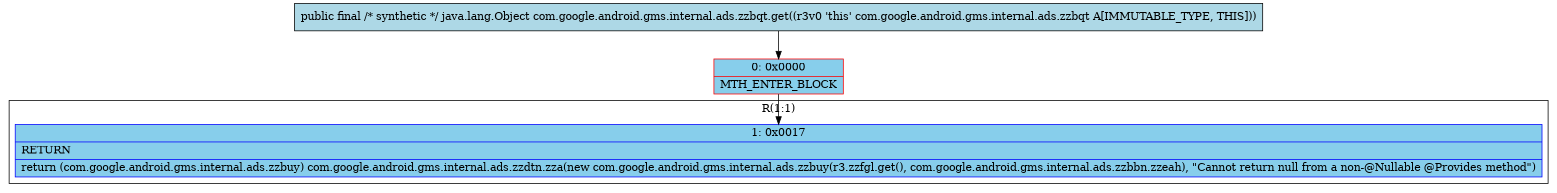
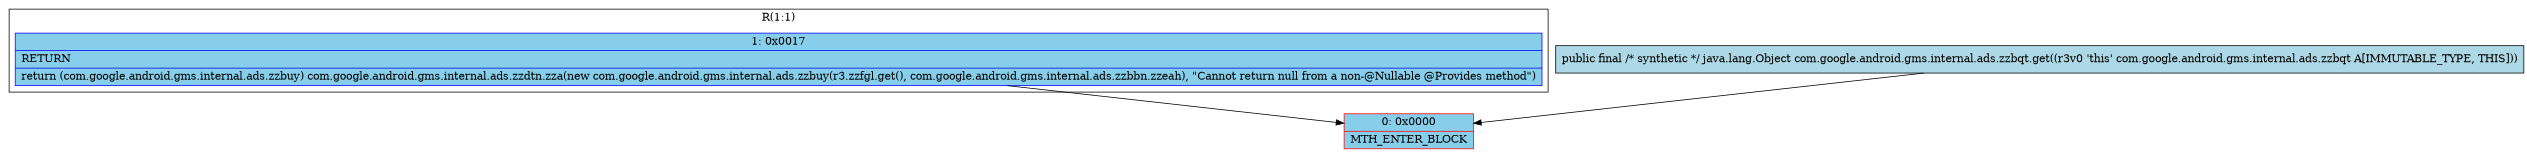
(779, 105) -> (1172, 104)
